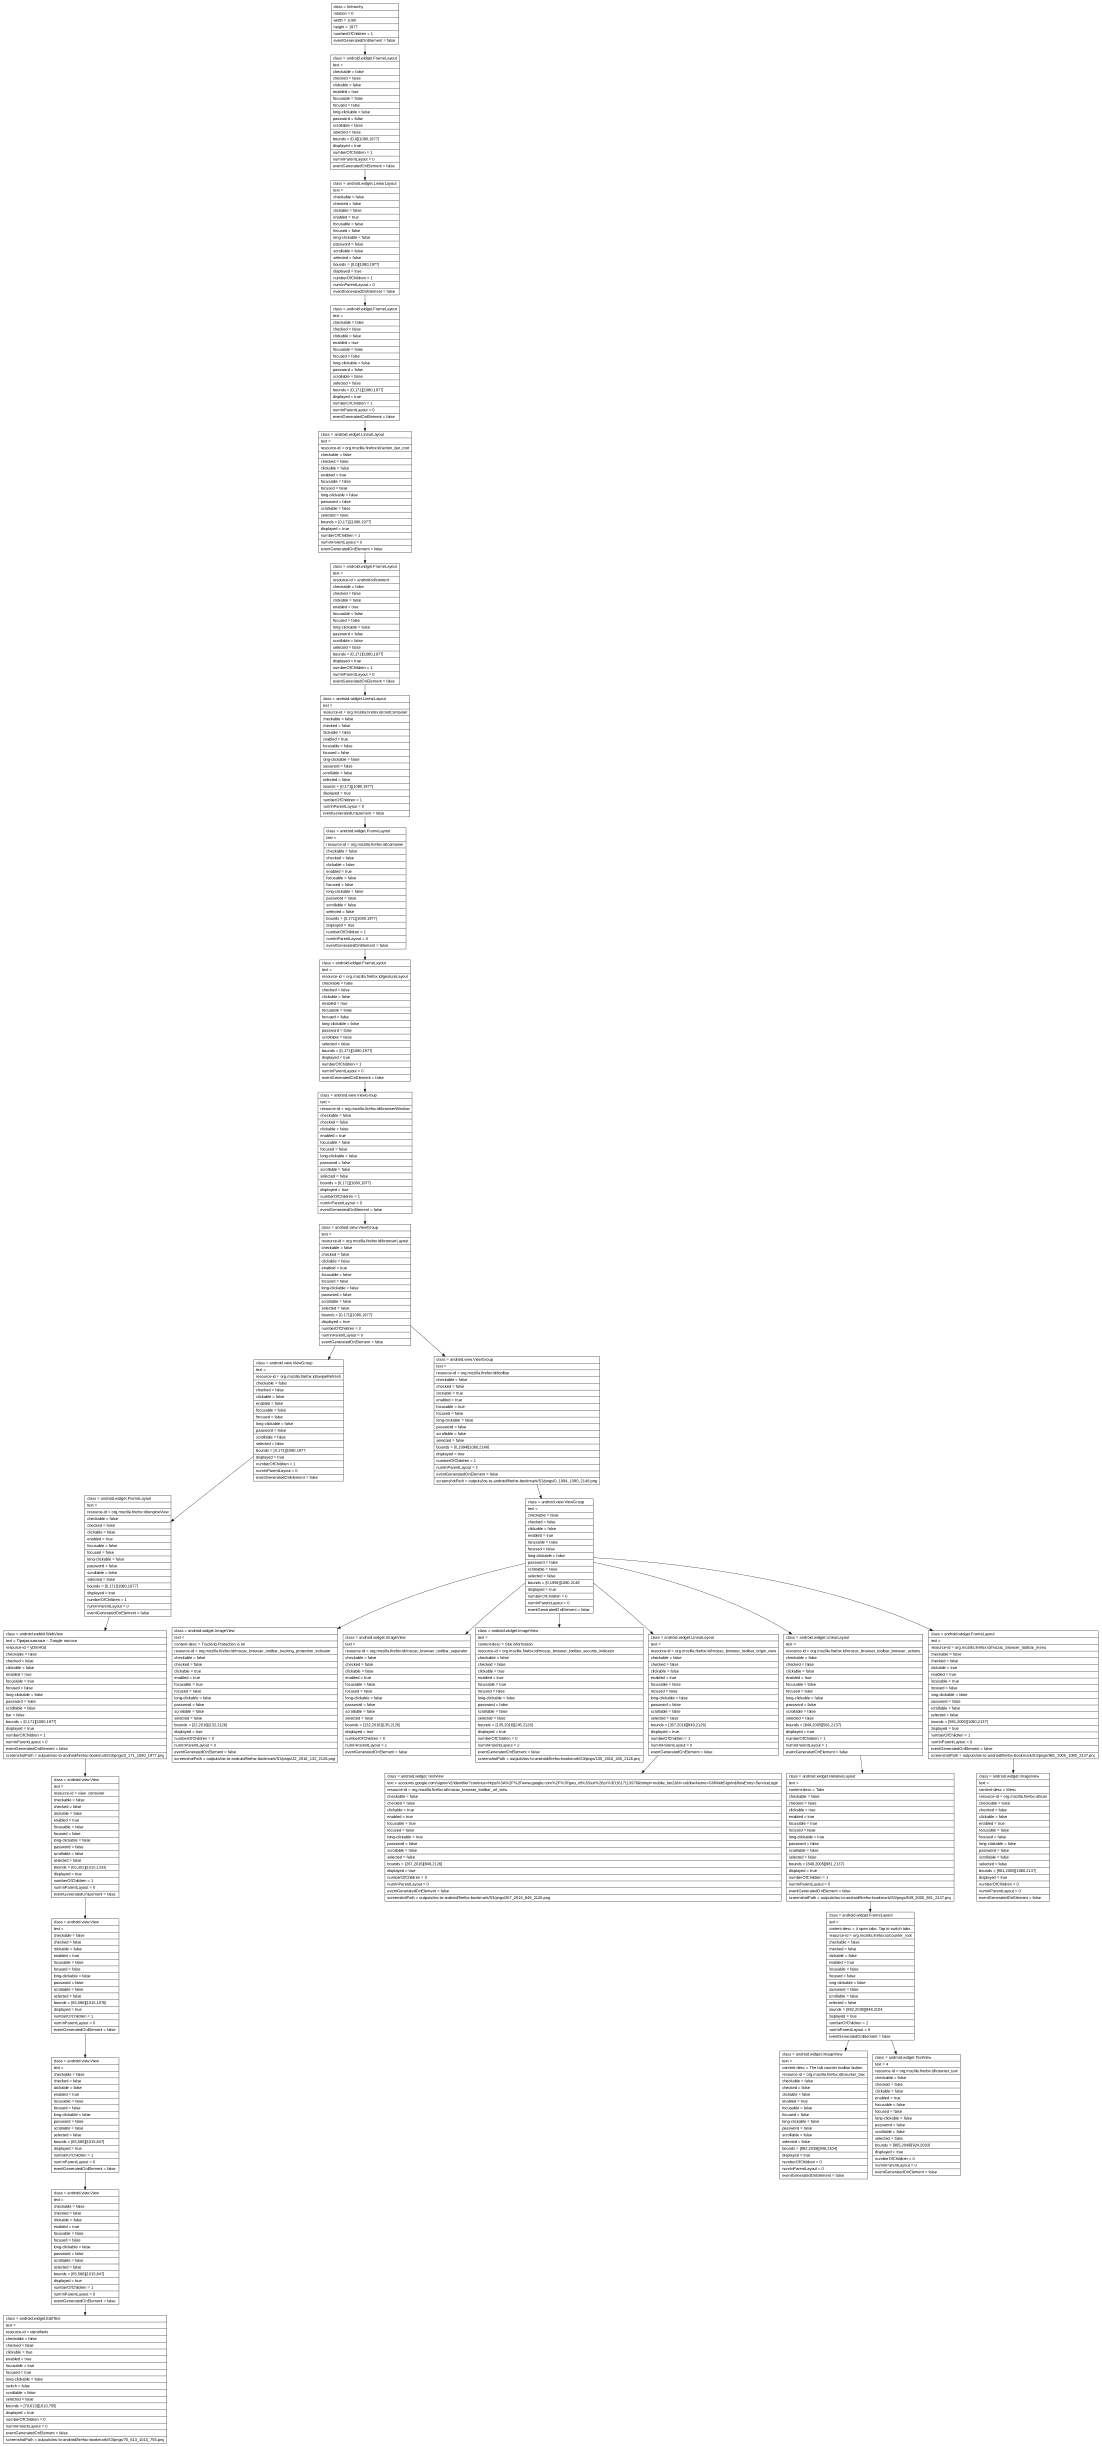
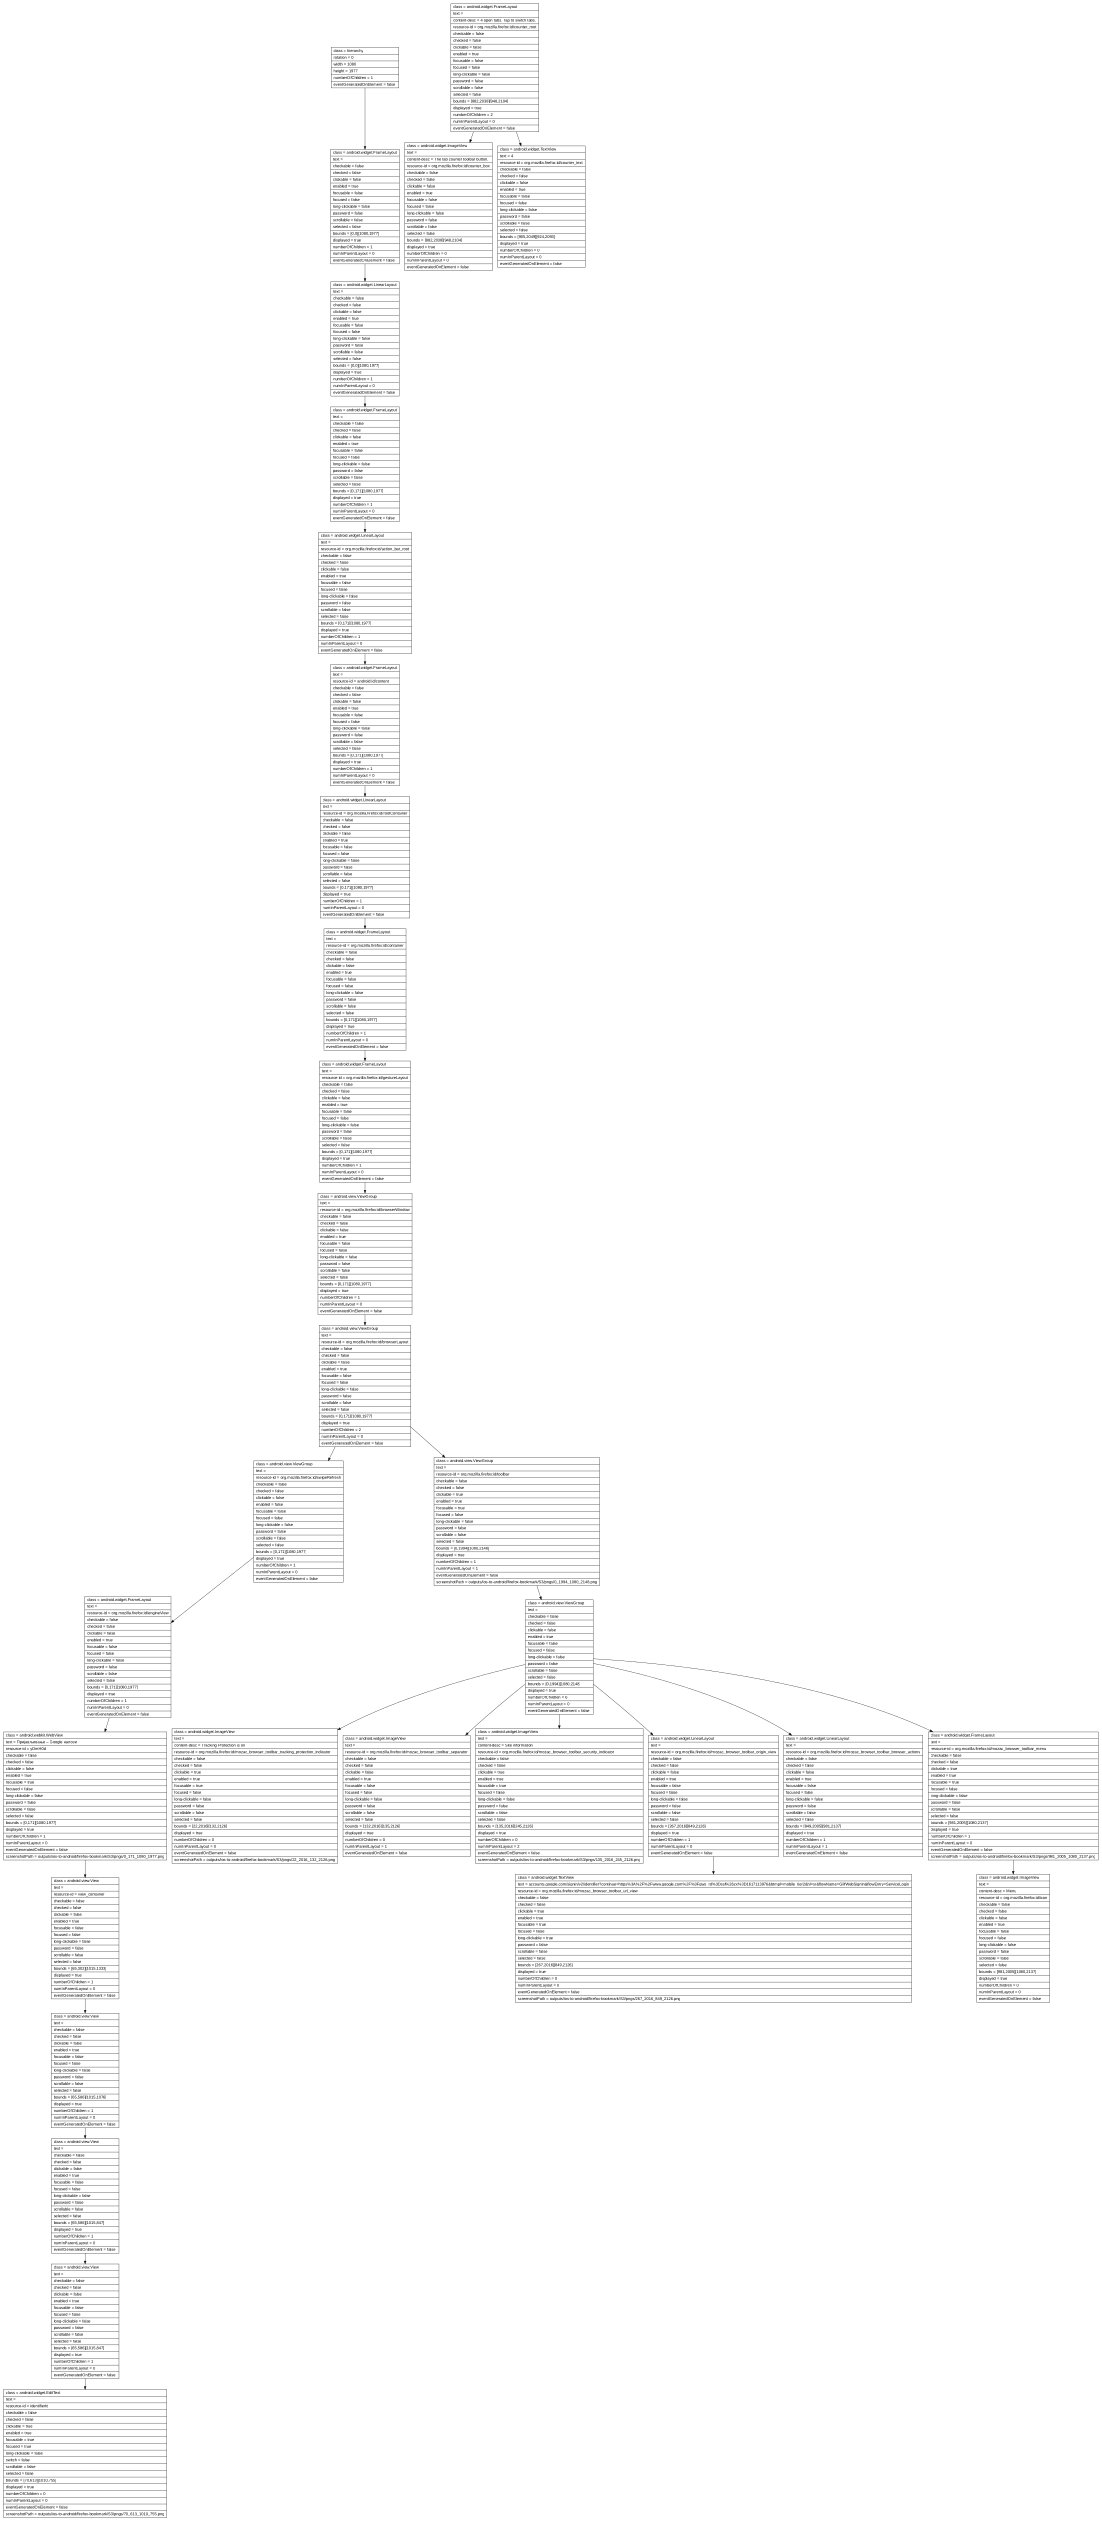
(15, 1715) -> (20, 1816)
(870, 1837) -> none
